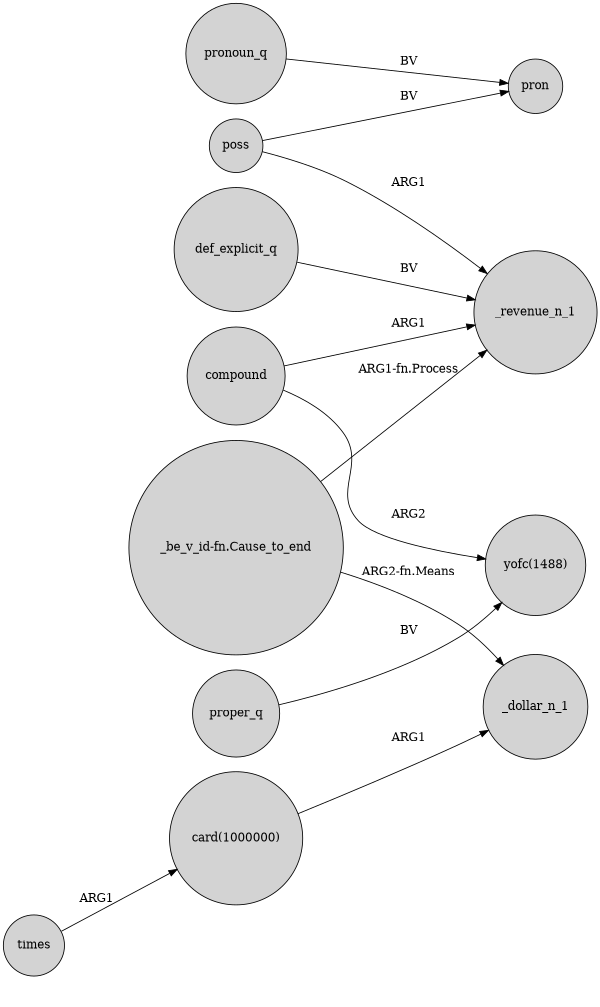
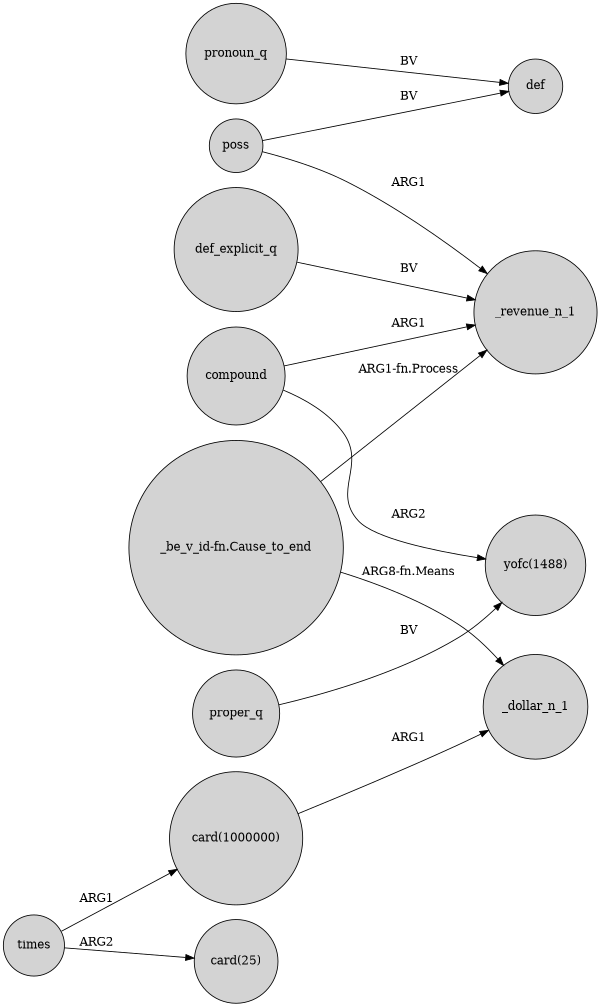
(536, 86) -> (536, 86)
(409, 572) -> (409, 572)
none -> (236, 961)
